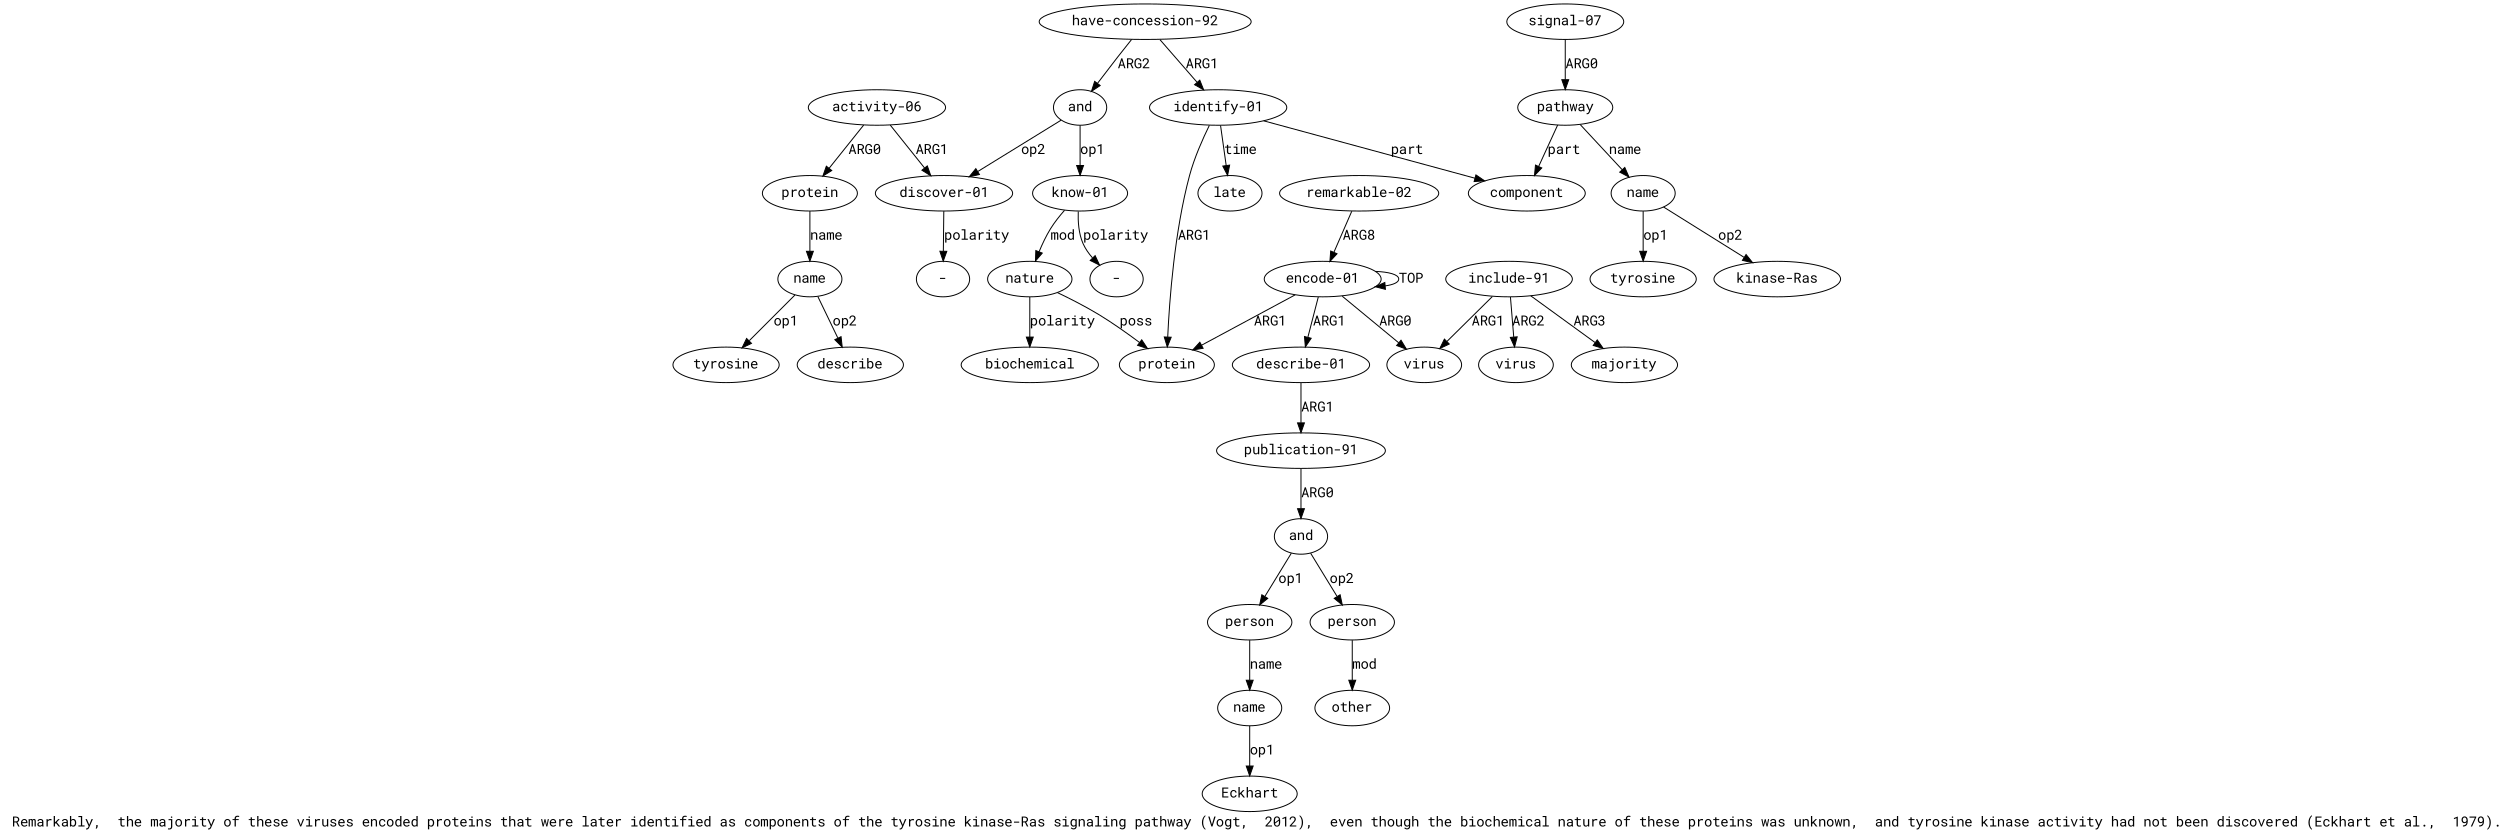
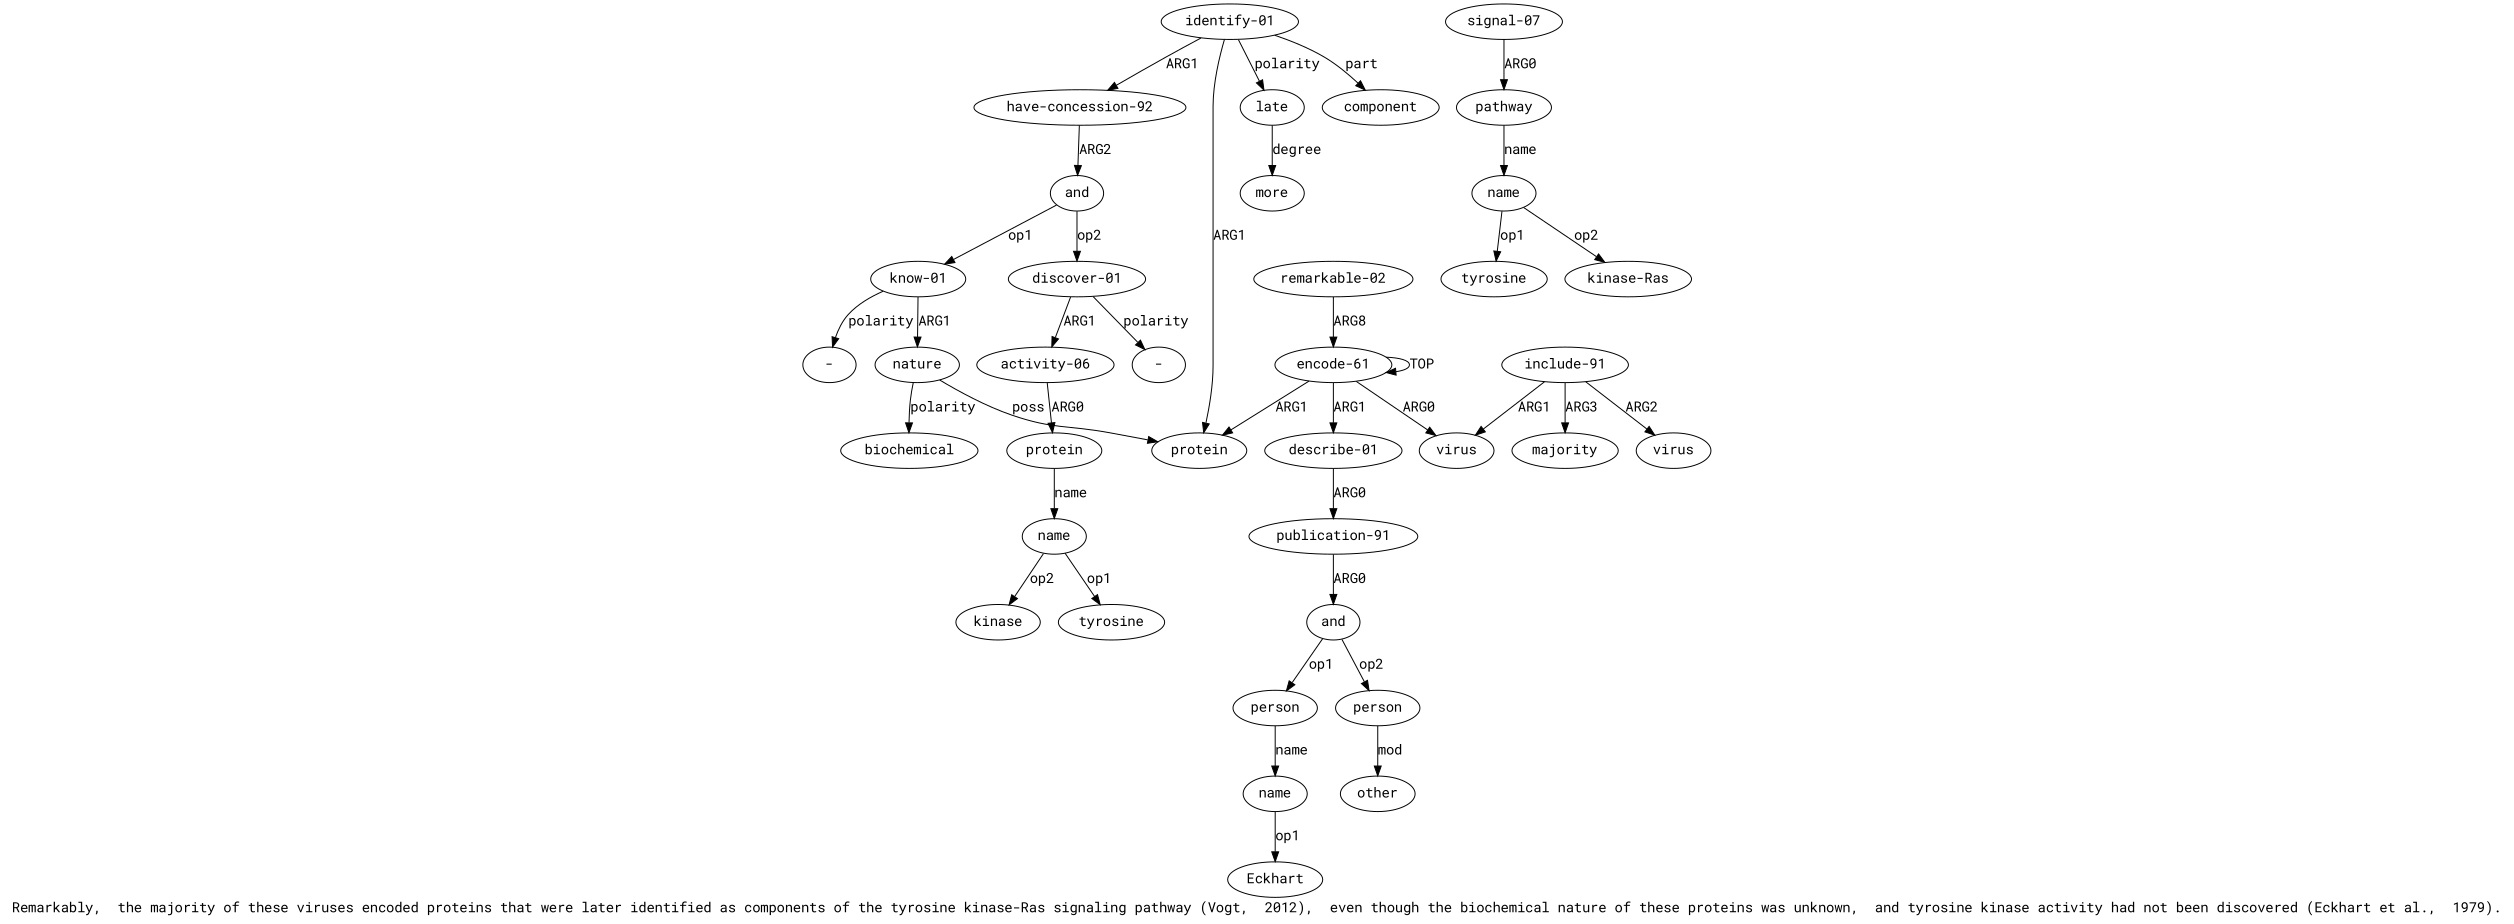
(1178, 61) -> (1158, 61)
(1548, 146) -> none
(907, 147) -> (1063, 317)
(1241, 150) -> (1288, 65)
none -> (1272, 193)
(1063, 236) -> (935, 322)
(1323, 279) -> (1333, 365)
(850, 365) -> (998, 622)
(1318, 408) -> (1350, 494)
